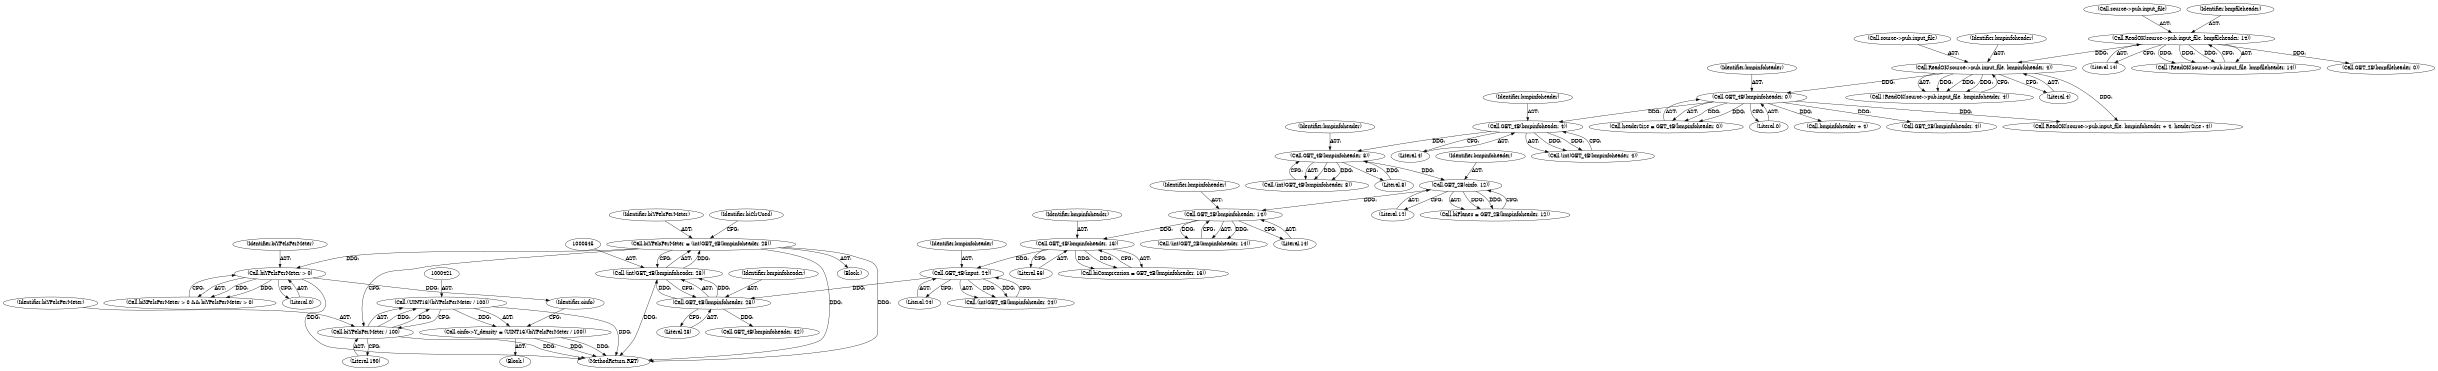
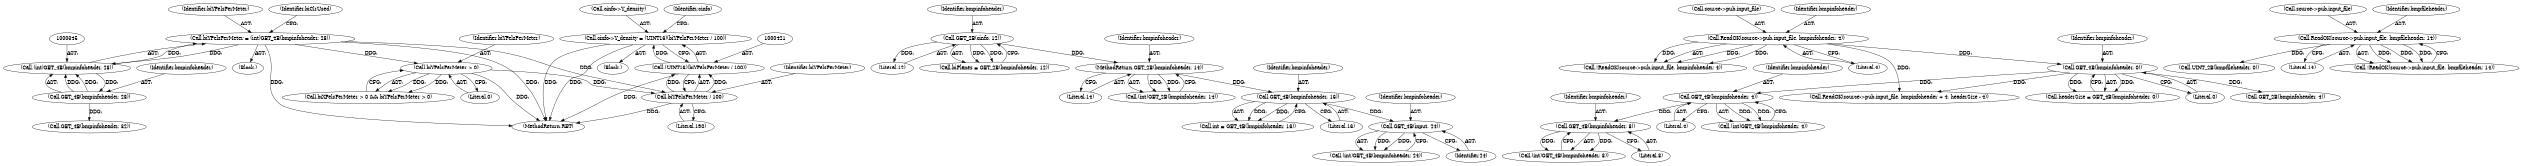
none -> (619, 9)
none -> (674, 53)
(2082, 53) -> none
(2381, 68) -> (2219, 68)
(1993, 88) -> none
(1672, 112) -> (2098, 83)
(1837, 127) -> none
(1402, 168) -> none
(1394, 171) -> (1653, 142)
(1437, 200) -> (908, 53)
(1225, 215) -> (1149, 68)
(666, 259) -> (217, 53)
(1031, 274) -> (1341, 127)
(1143, 274) -> (1248, 127)
(375, 288) -> (587, 68)
(689, 288) -> (113, 83)
(842, 288) -> none
(429, 291) -> (568, 76)
(920, 303) -> (1471, 156)
(643, 318) -> none
(678, 332) -> none
